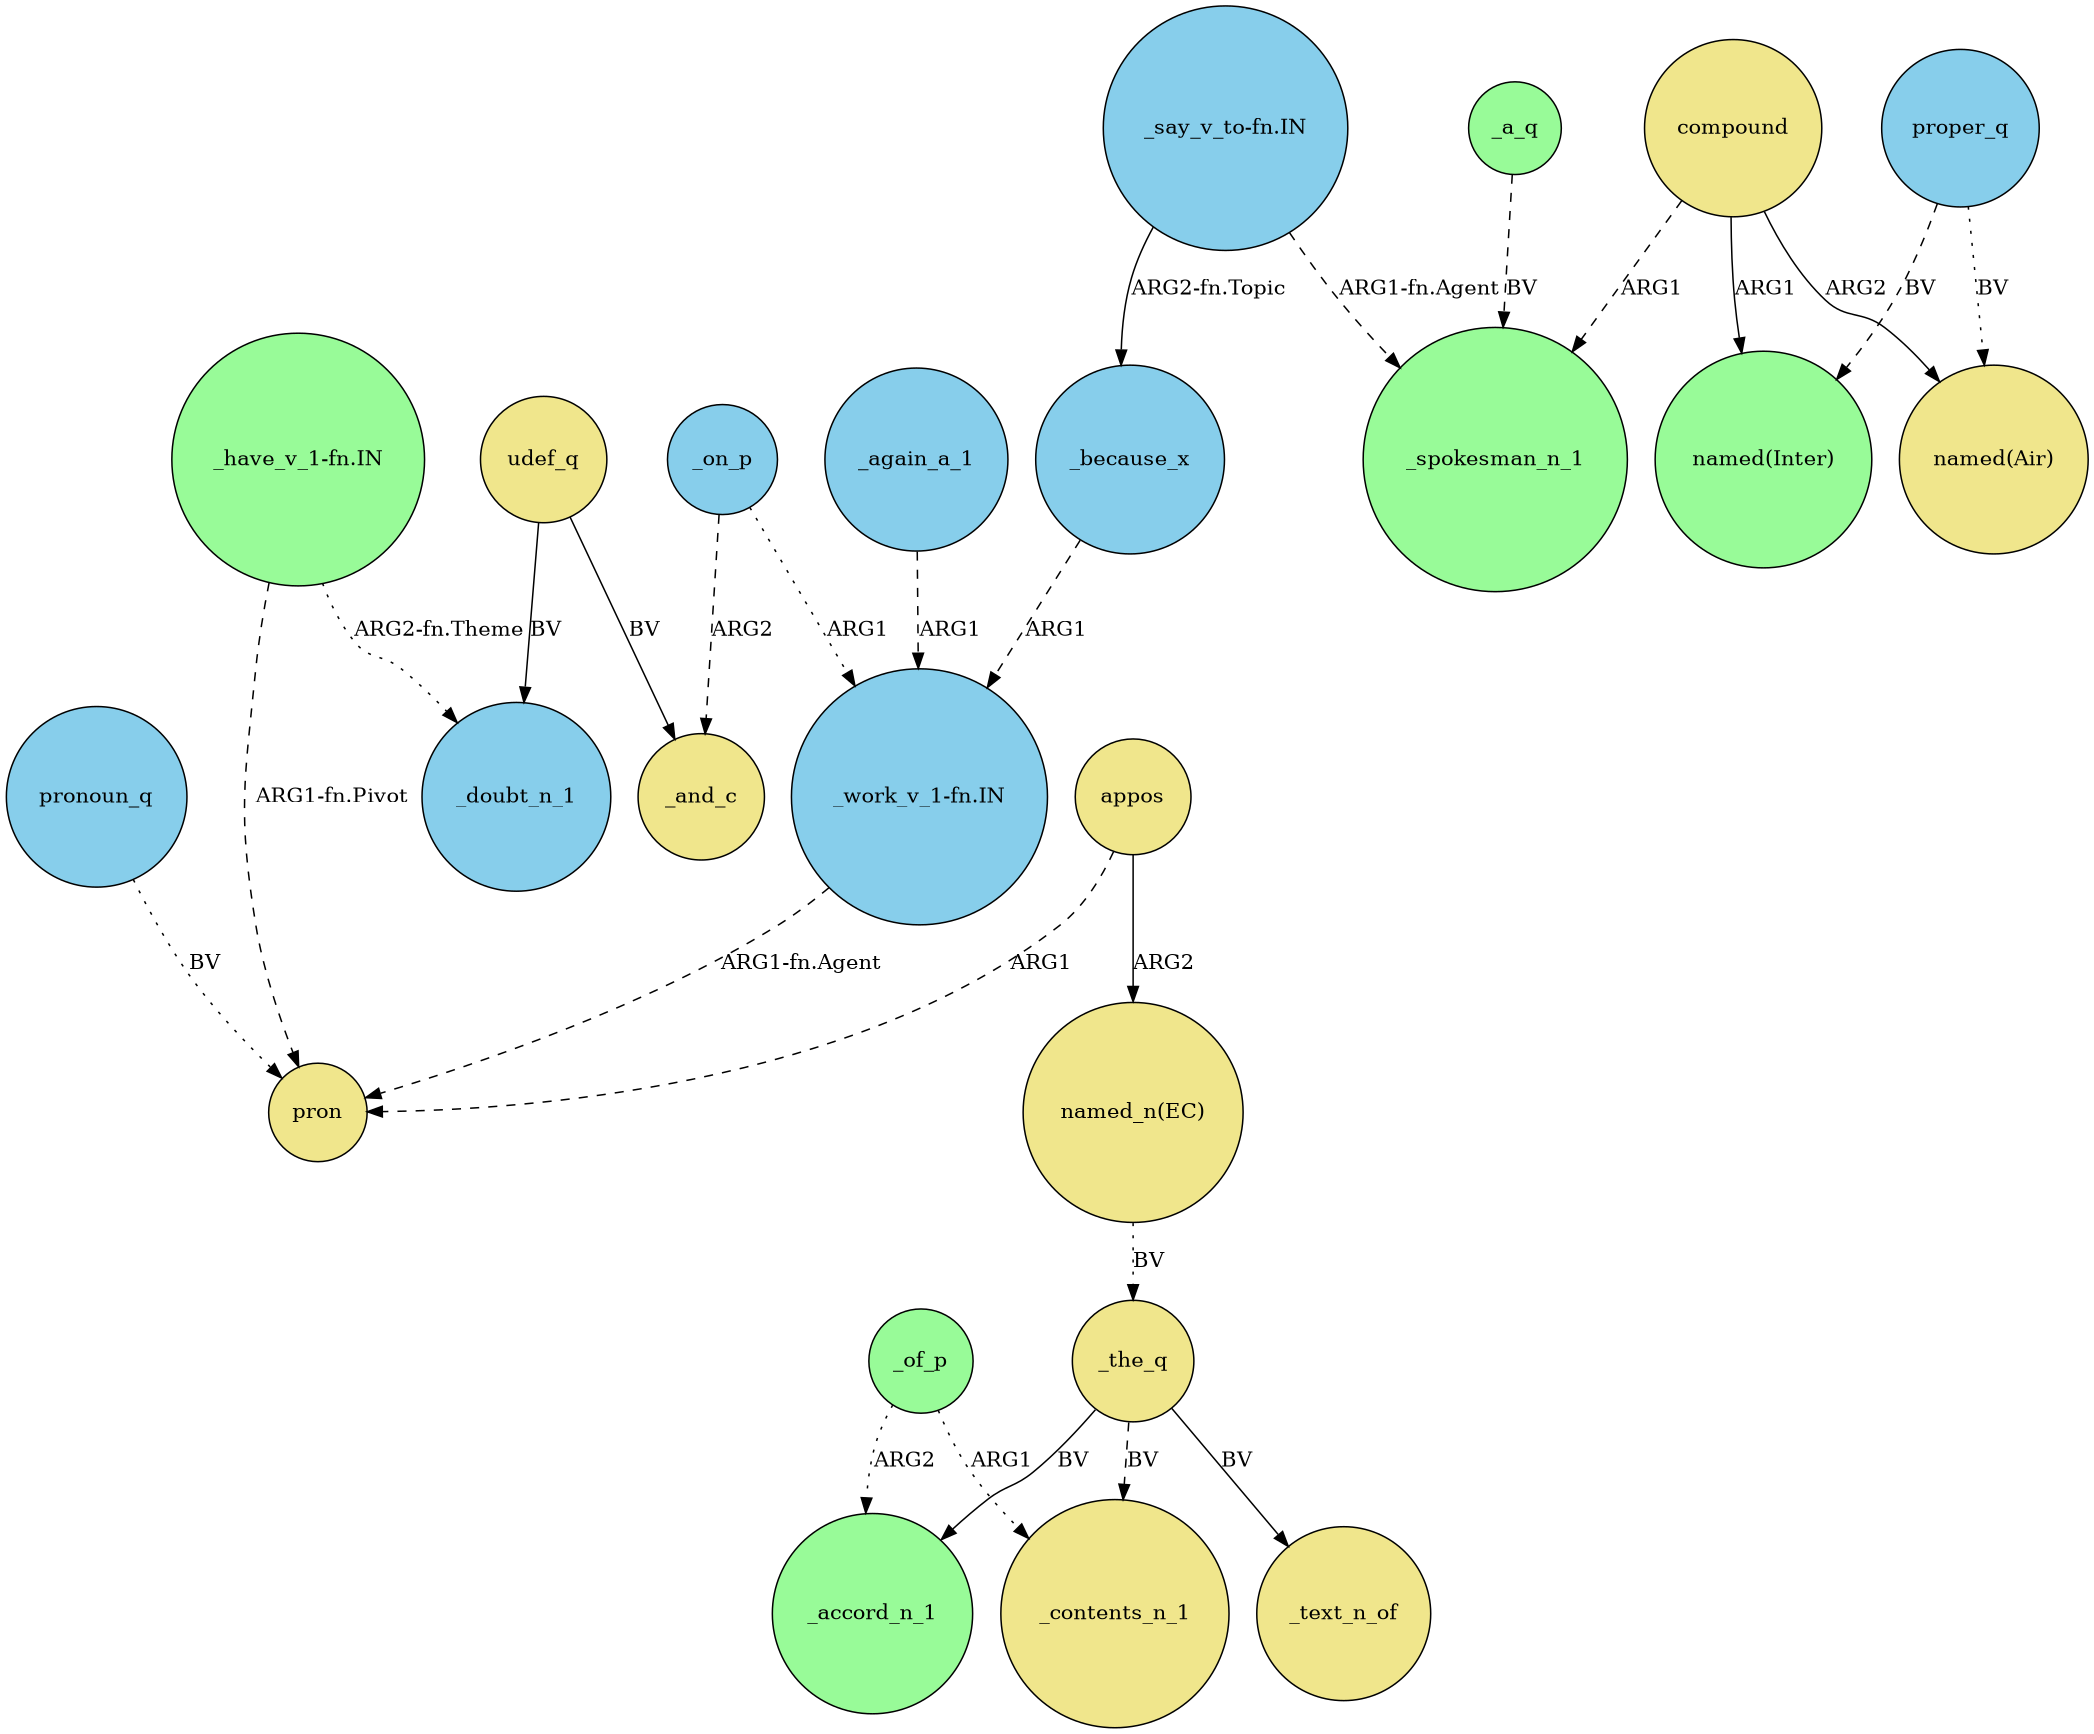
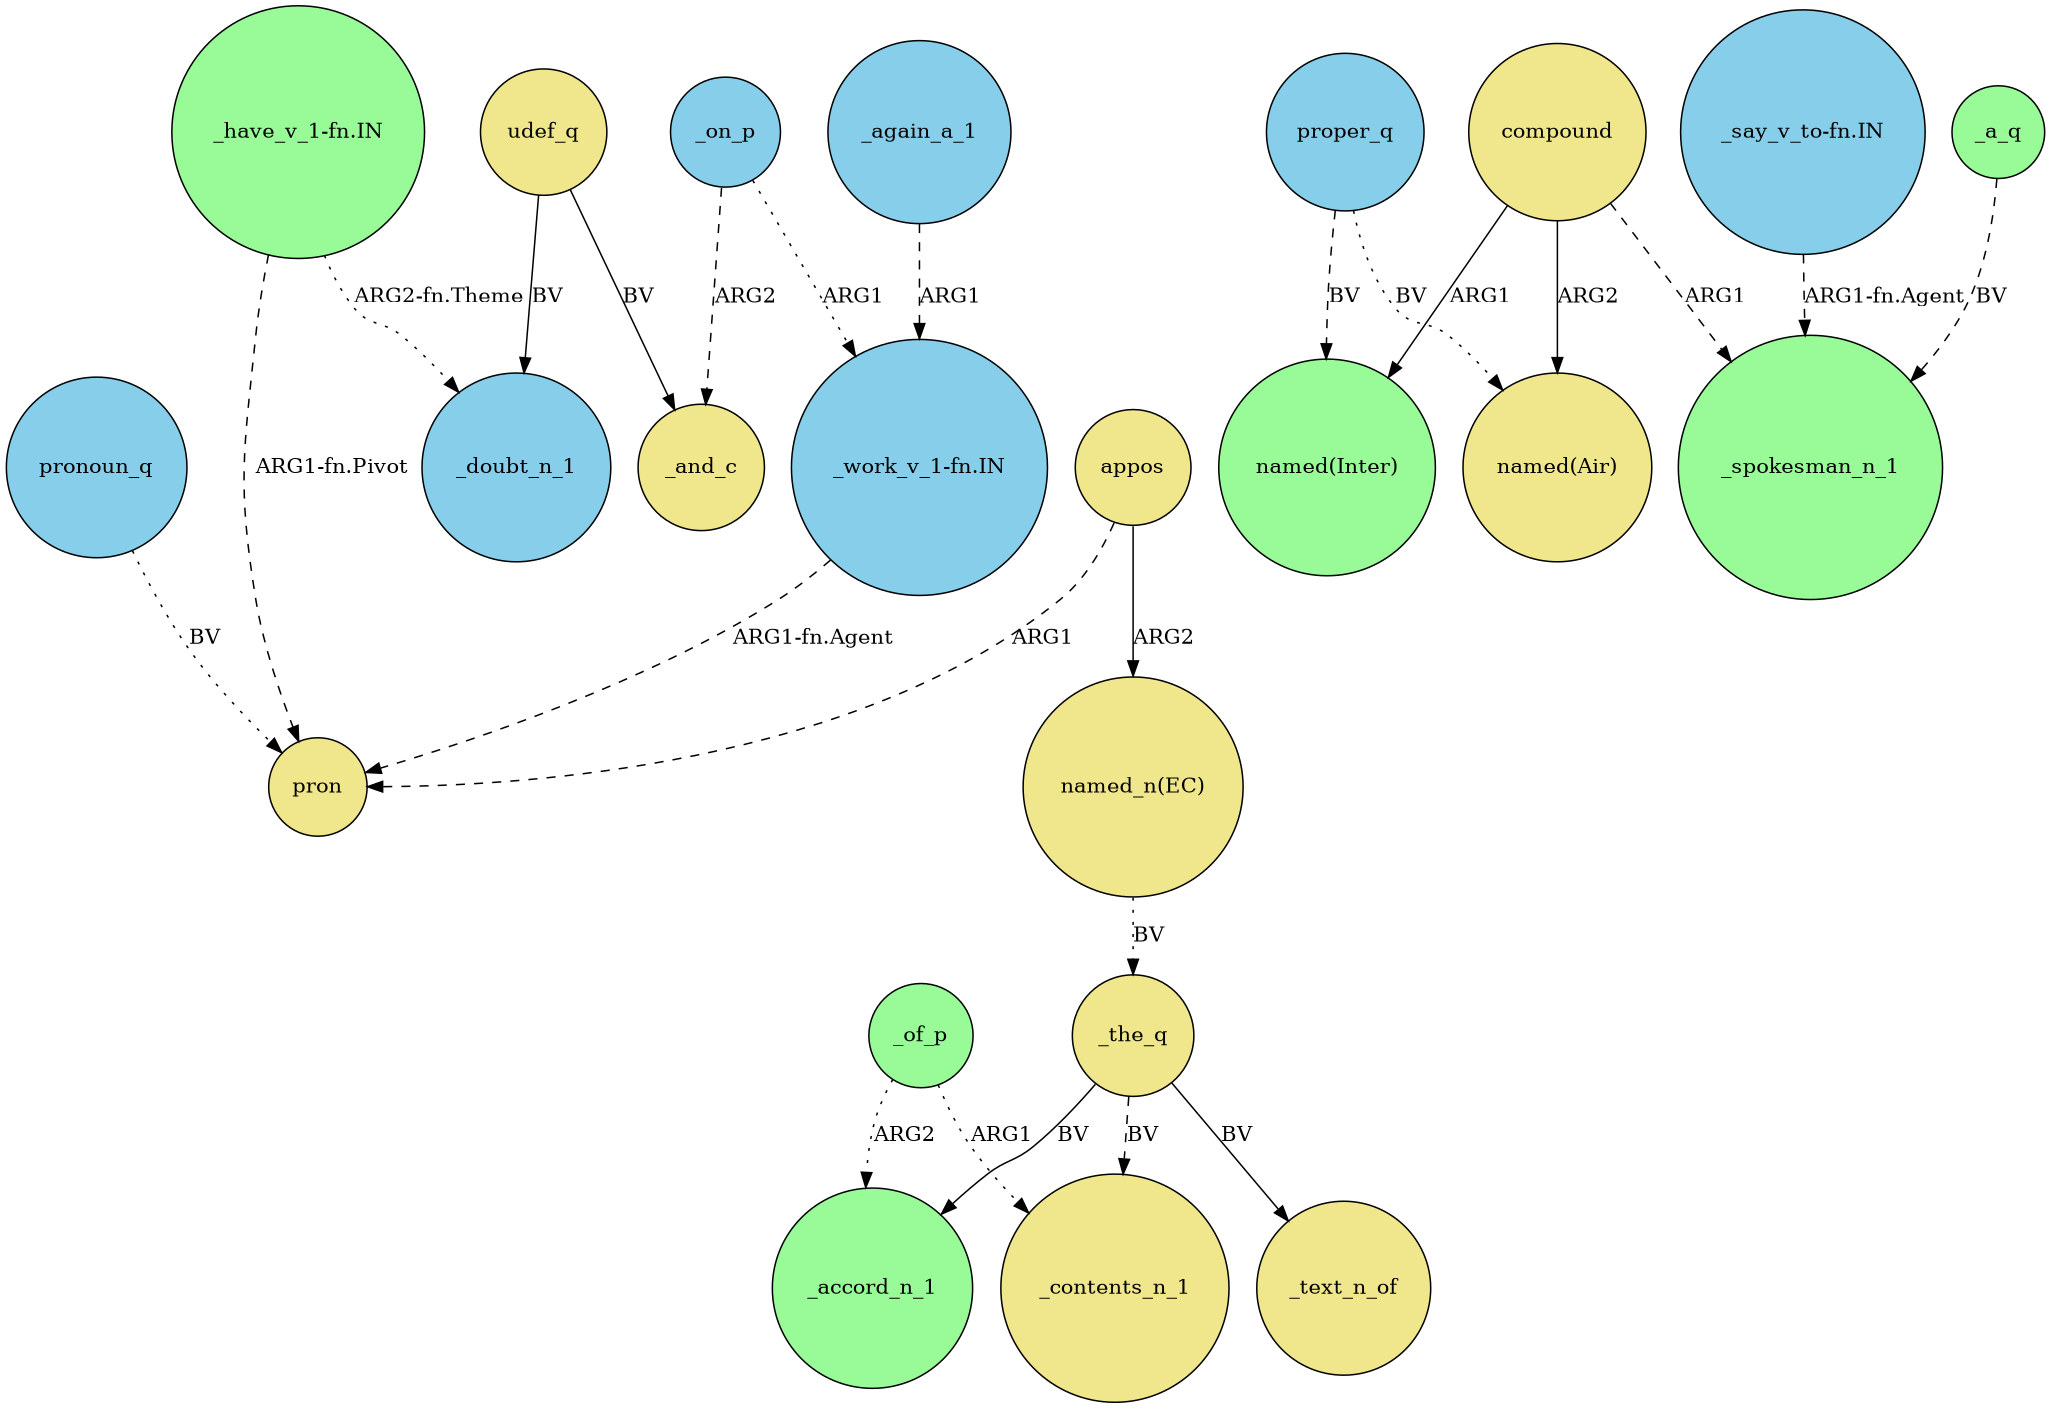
(1130, 460) -> none
